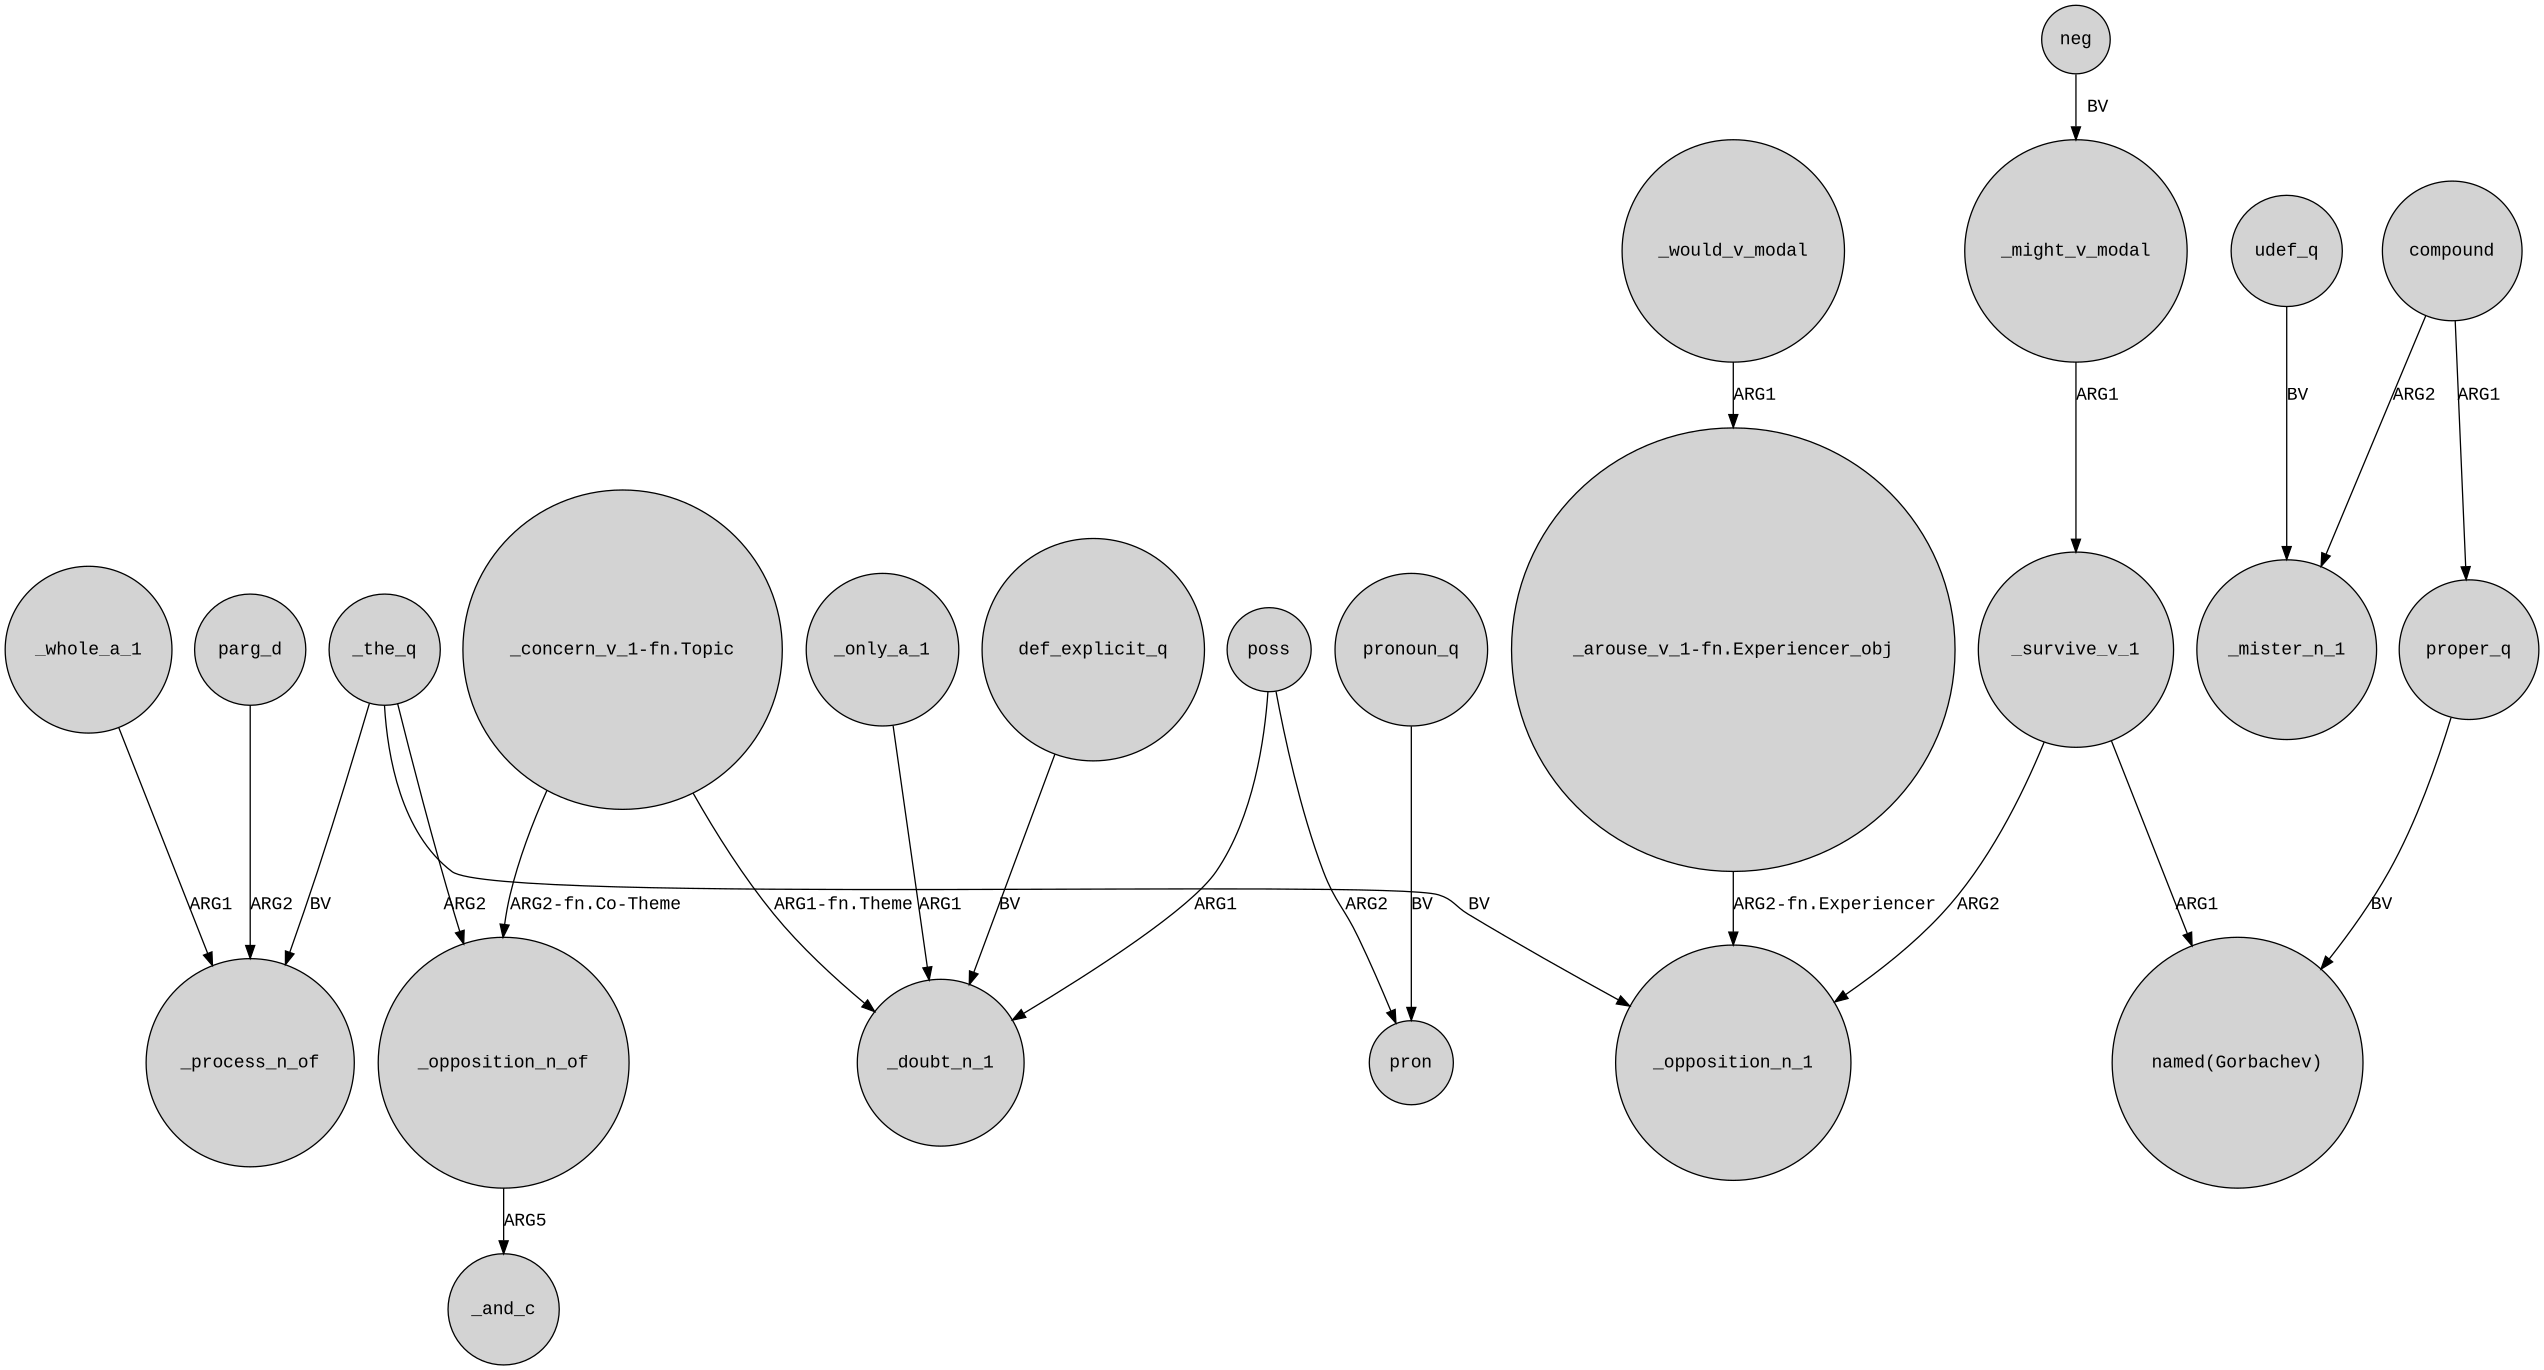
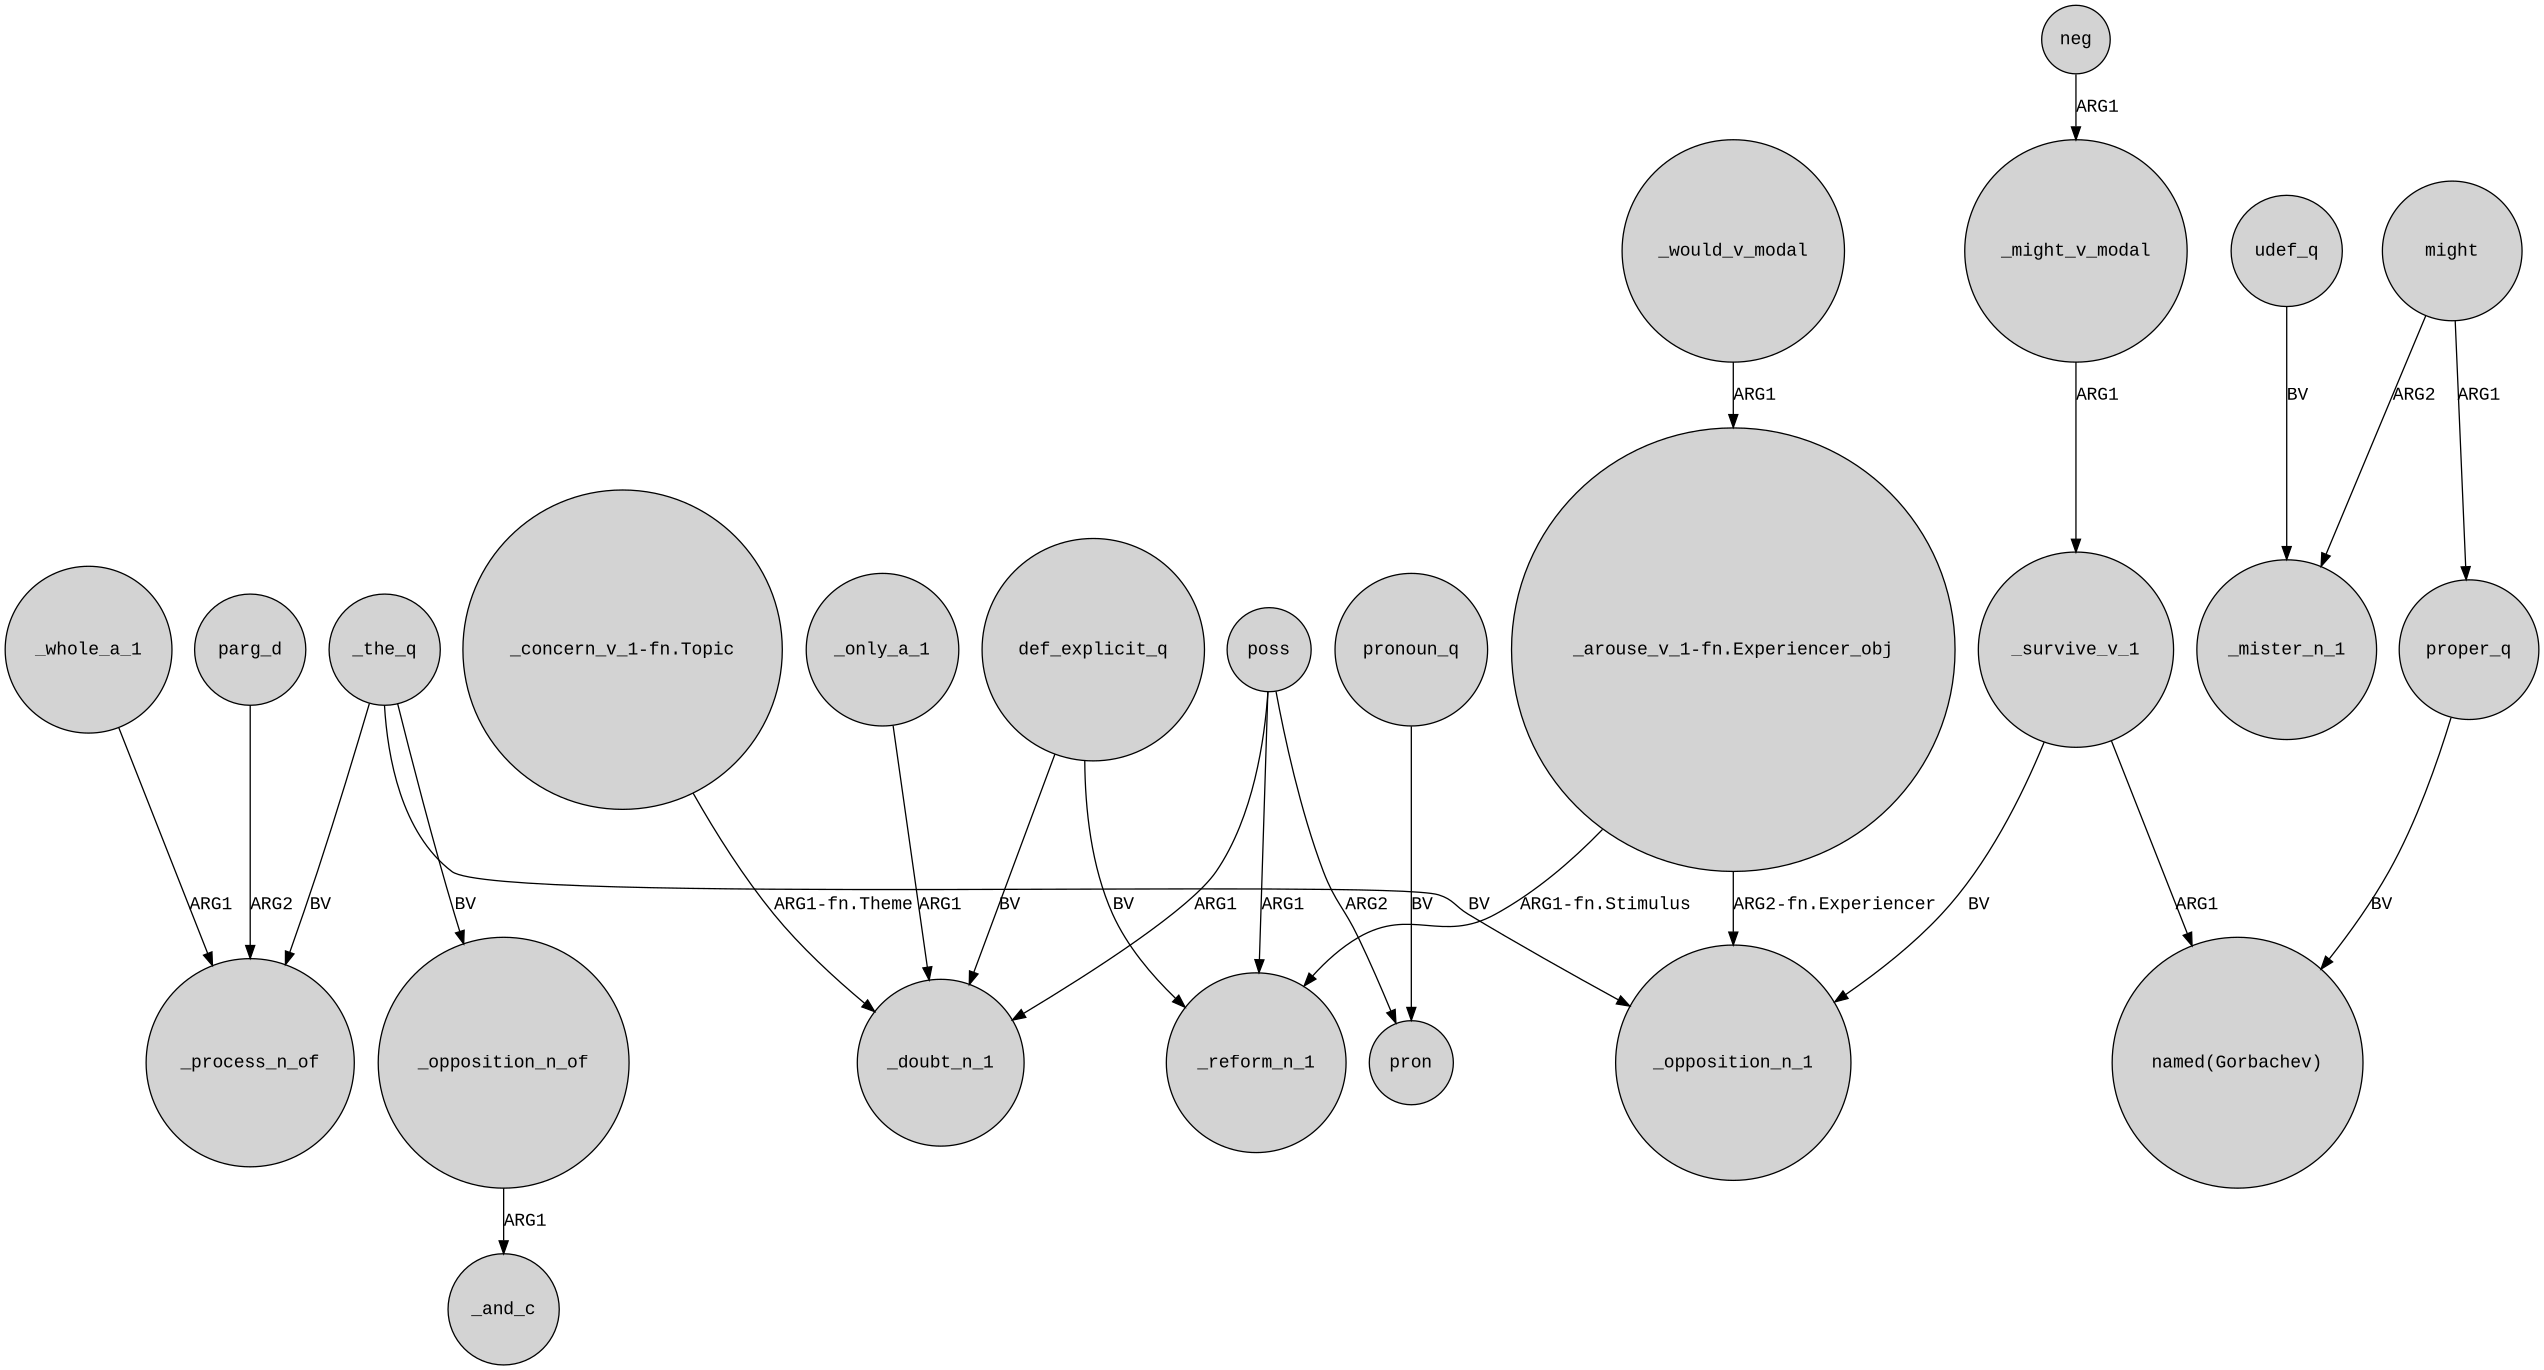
(2098, 107) -> (2098, 107)
(2452, 251) -> (2452, 251)
(521, 856) -> none
(465, 905) -> (465, 905)
(1979, 905) -> (1979, 905)
none -> (1256, 1063)
(526, 1221) -> (526, 1221)
